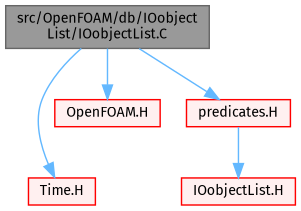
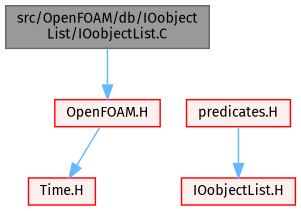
(173, 70) -> none
(42, 100) -> (88, 146)
